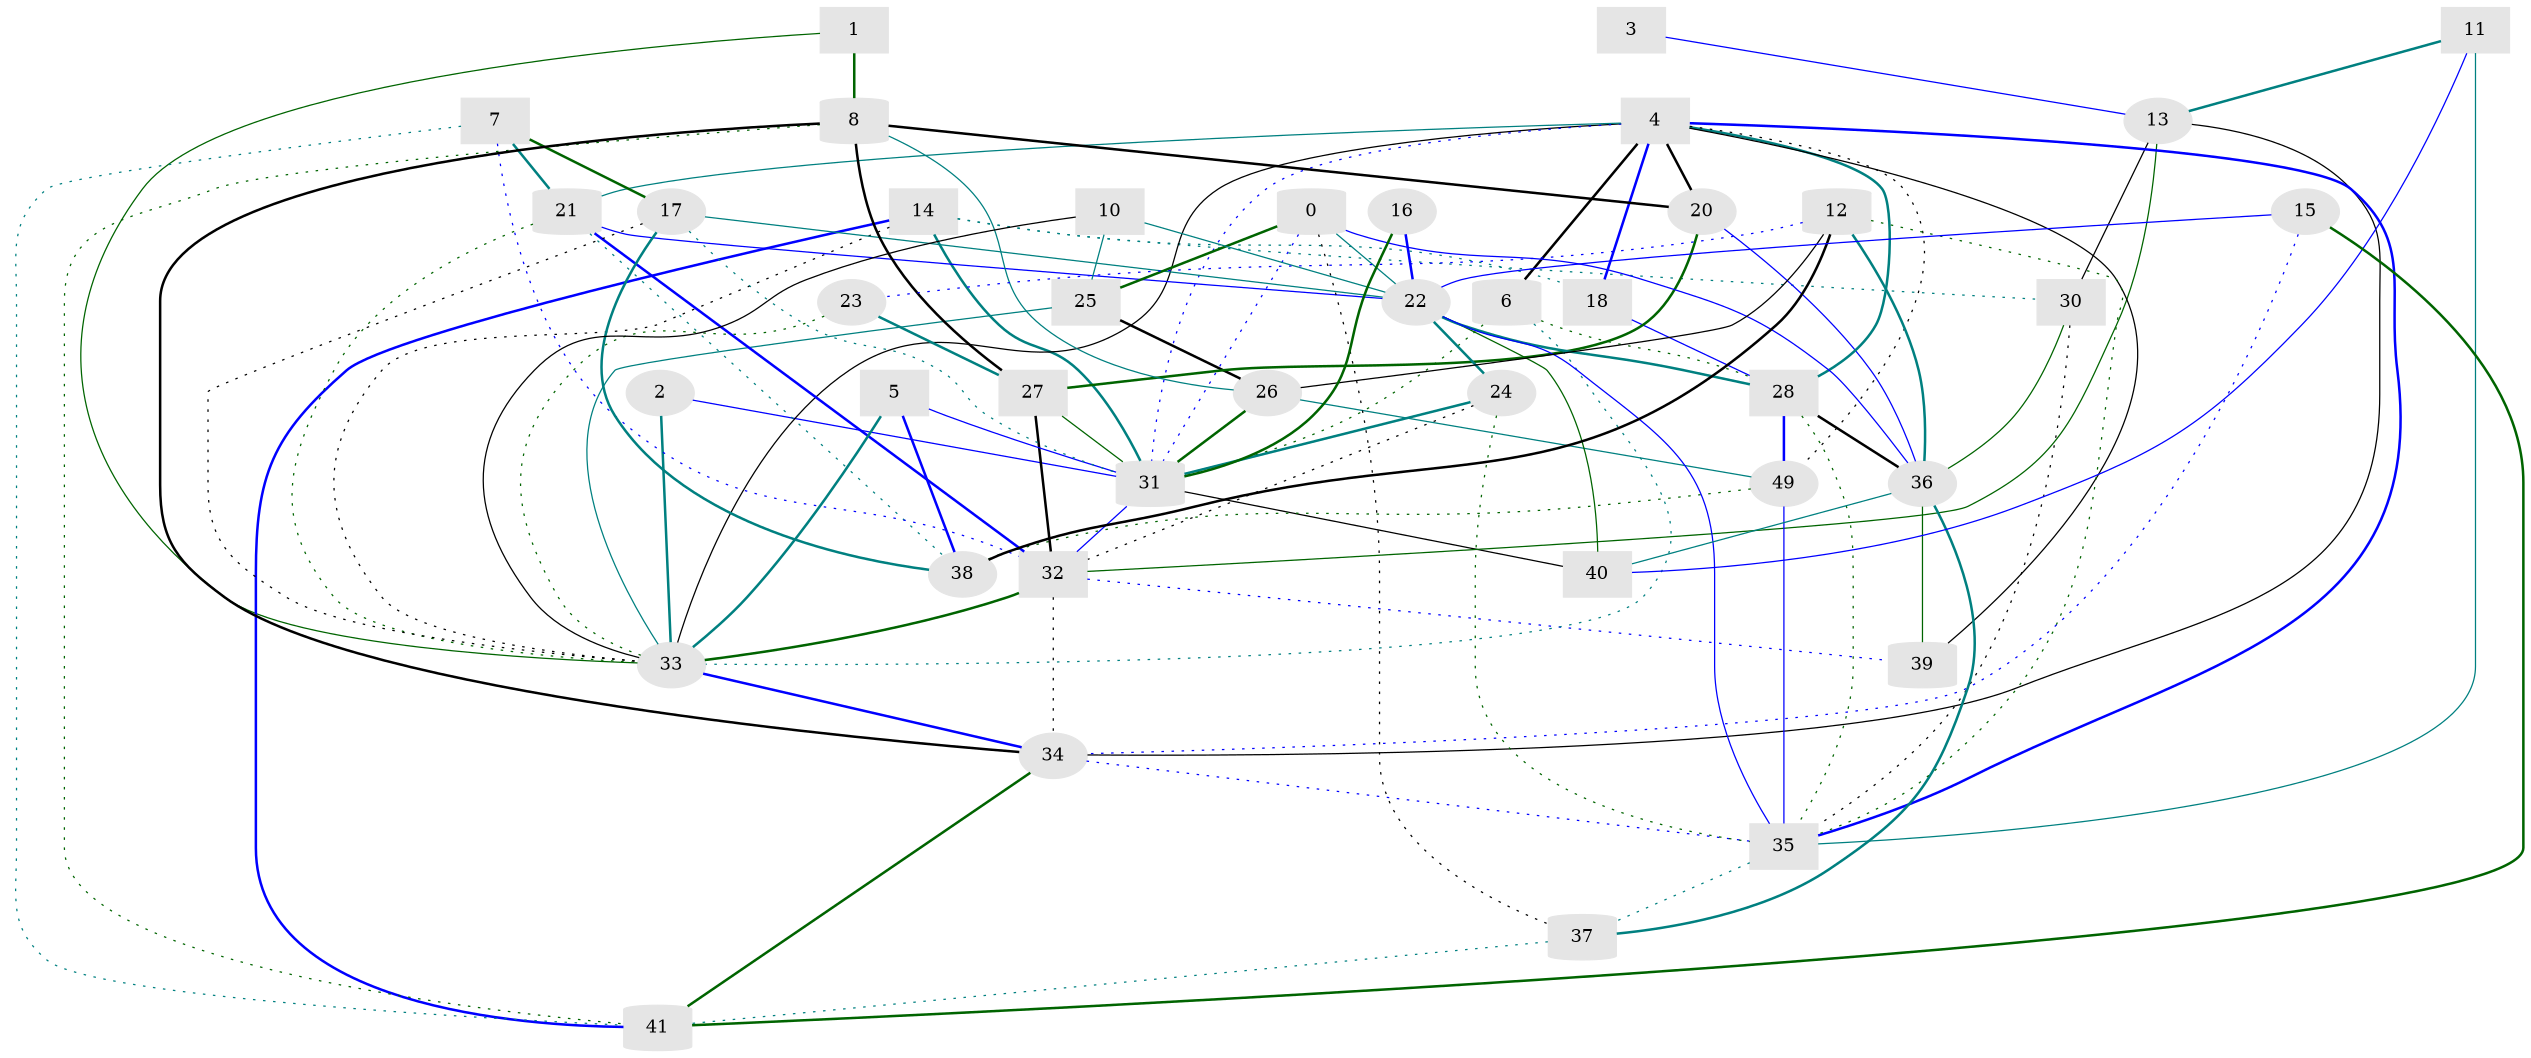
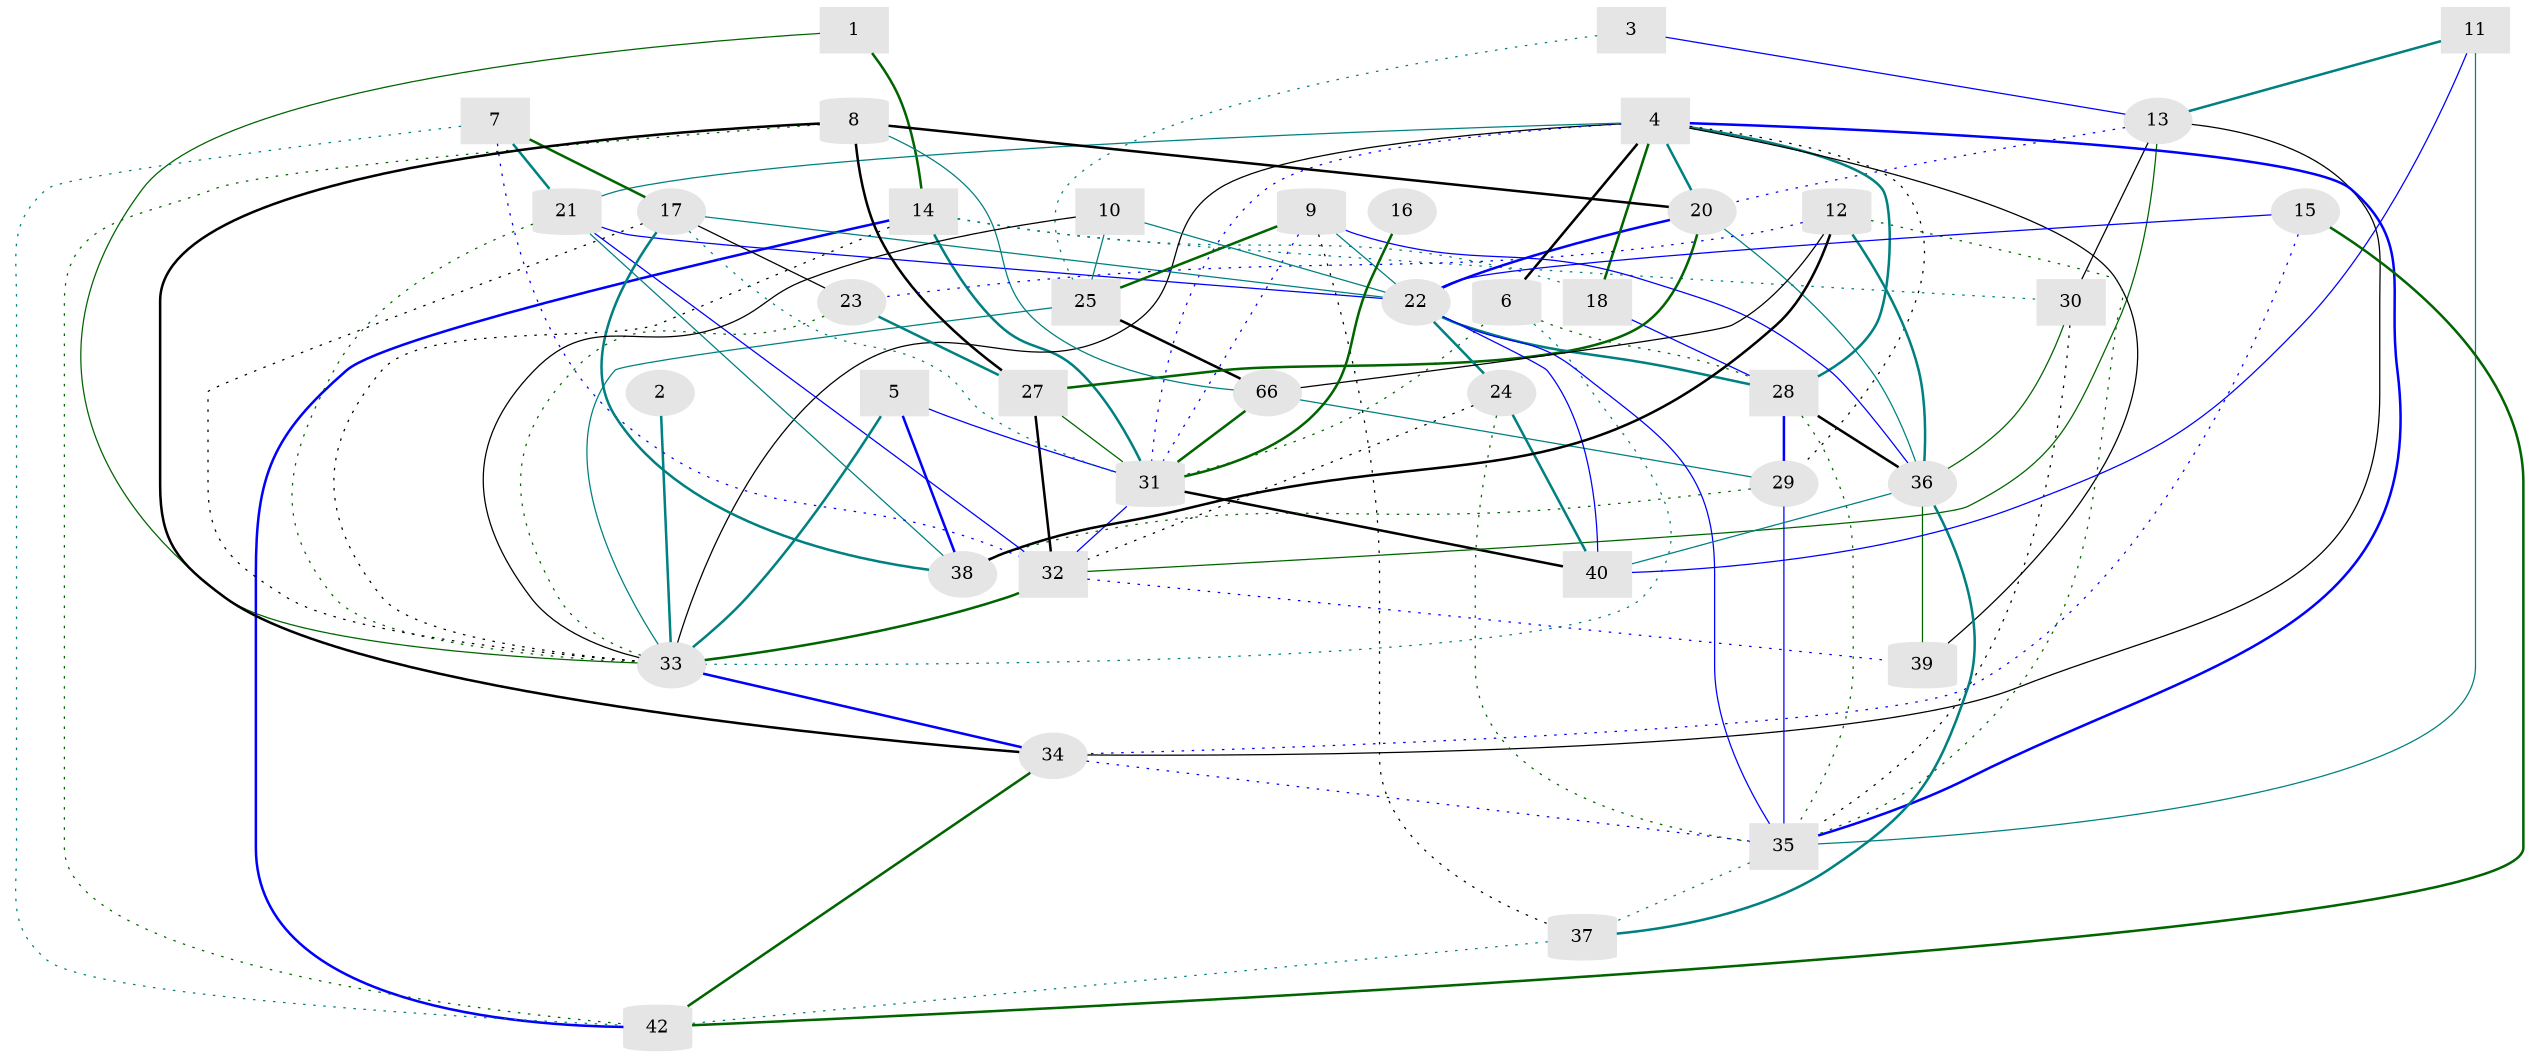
(854, 76) -> (906, 117)
none -> (1274, 95)
none -> (1929, 162)
(1679, 167) -> (1679, 167)
(1311, 212) -> (1311, 212)
(1626, 212) -> (1626, 212)
(1409, 257) -> (1566, 246)
none -> (765, 259)
(1838, 331) -> (1838, 331)
(809, 392) -> (809, 392)
(1267, 393) -> (1267, 393)
(767, 395) -> (767, 395)
(1566, 402) -> (1566, 402)
(894, 436) -> none
(1327, 438) -> (1549, 483)
(1784, 484) -> (1784, 484)
(1364, 527) -> (1364, 527)
(1053, 672) -> none
(658, 1028) -> (658, 1028)
